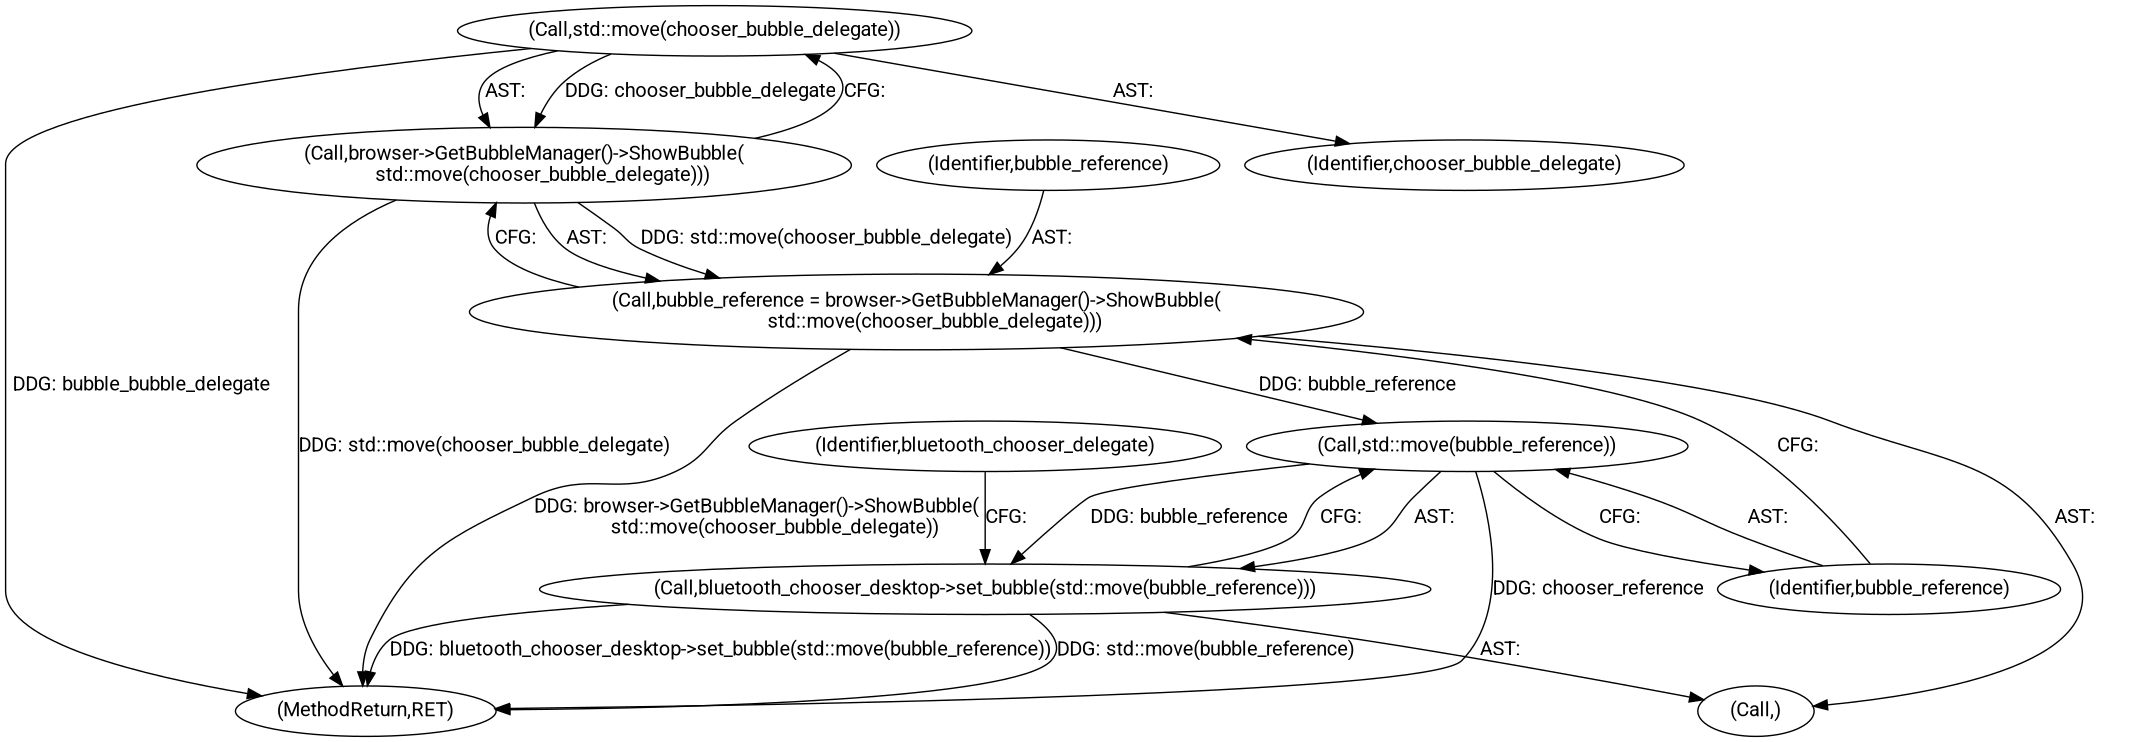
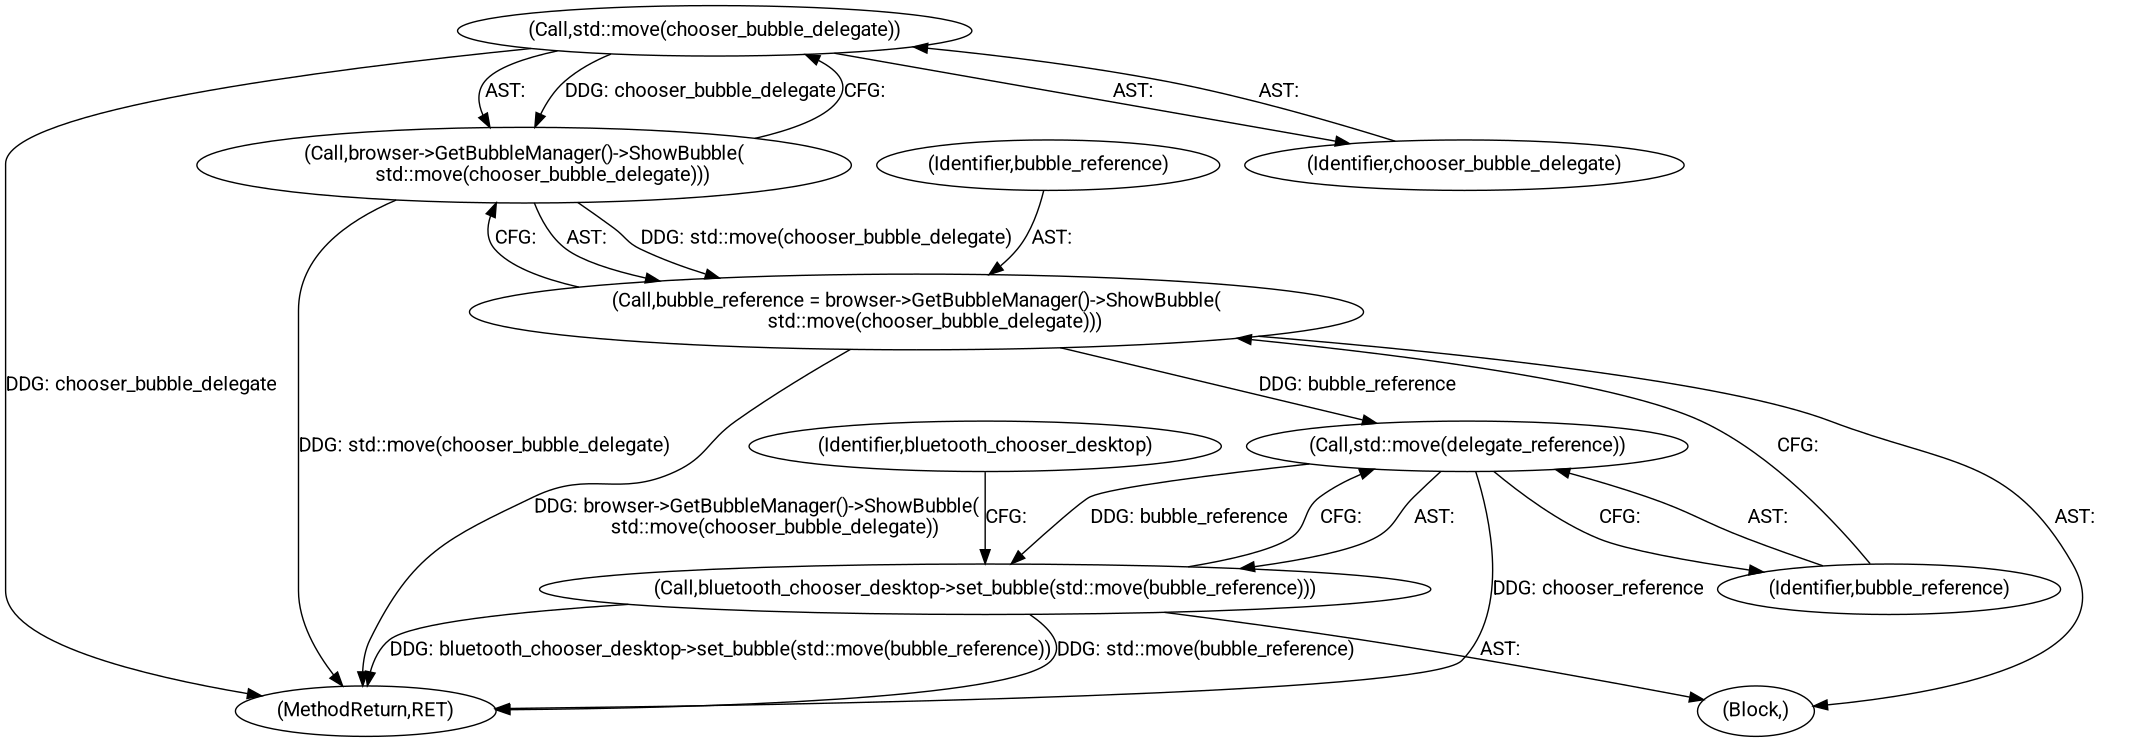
none -> (1164, 81)
(142, 385) -> (142, 385)
(985, 446) -> (985, 446)
(1467, 446) -> (1467, 446)
(1756, 711) -> (1756, 711)
